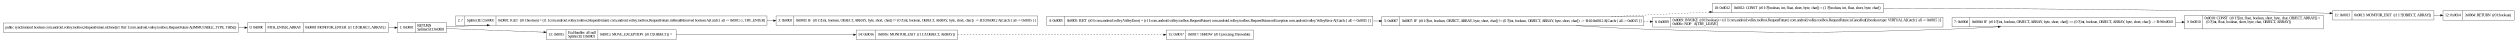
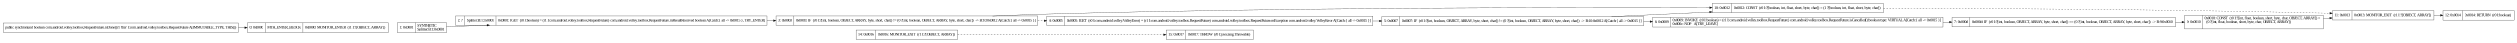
none -> (1351, 9)
(2107, 10) -> (2107, 10)
(1661, 14) -> (1661, 14)
(2488, 15) -> (2488, 15)
none -> (2327, 18)
none -> (1041, 21)
(1647, 22) -> (1647, 22)
(424, 26) -> (427, 26)
(284, 28) -> (284, 28)
(392, 28) -> none
(1787, 32) -> (1946, 22)
(611, 35) -> none
